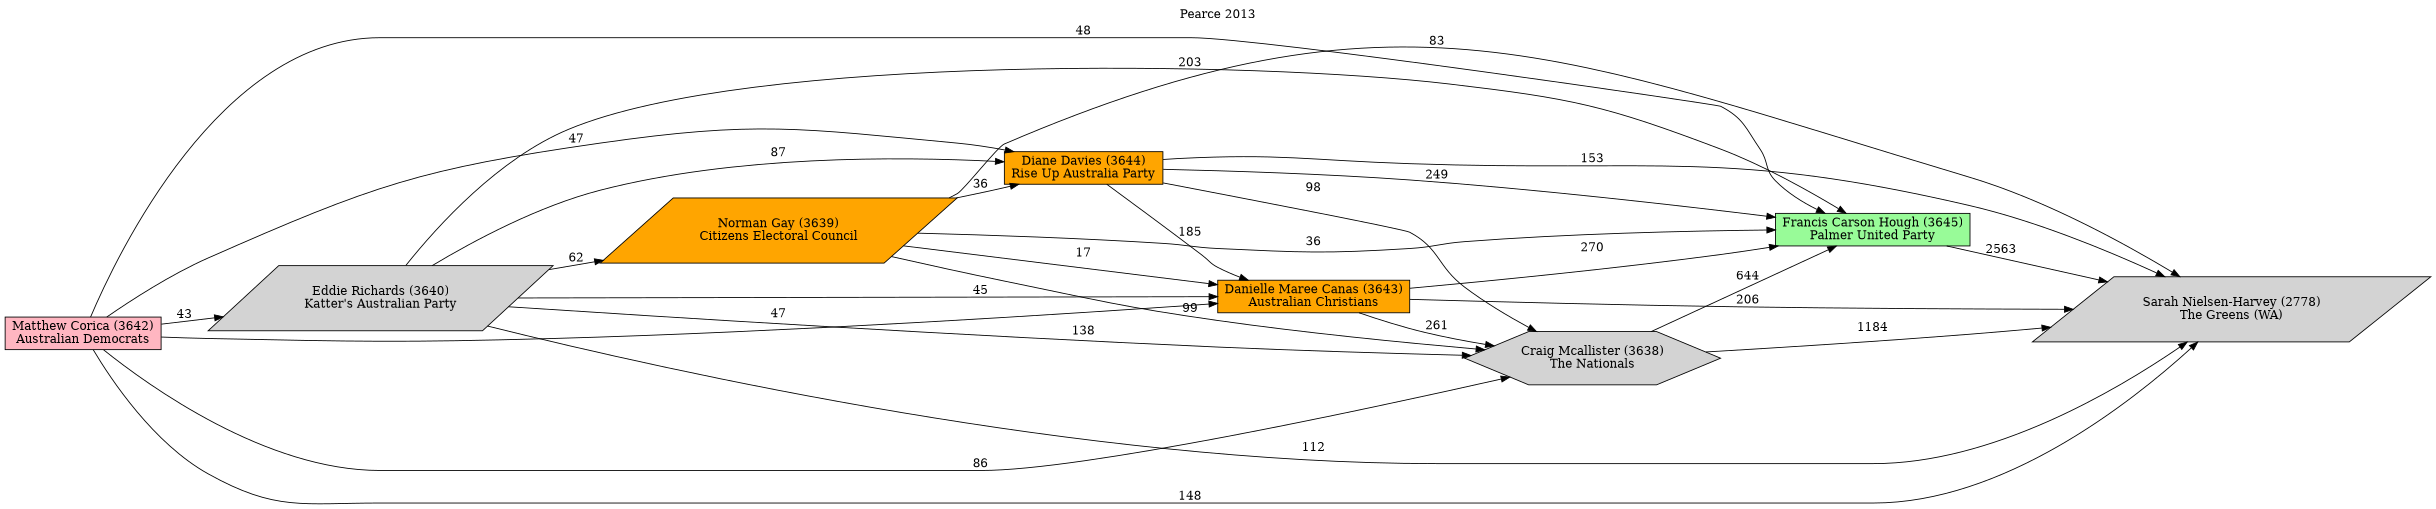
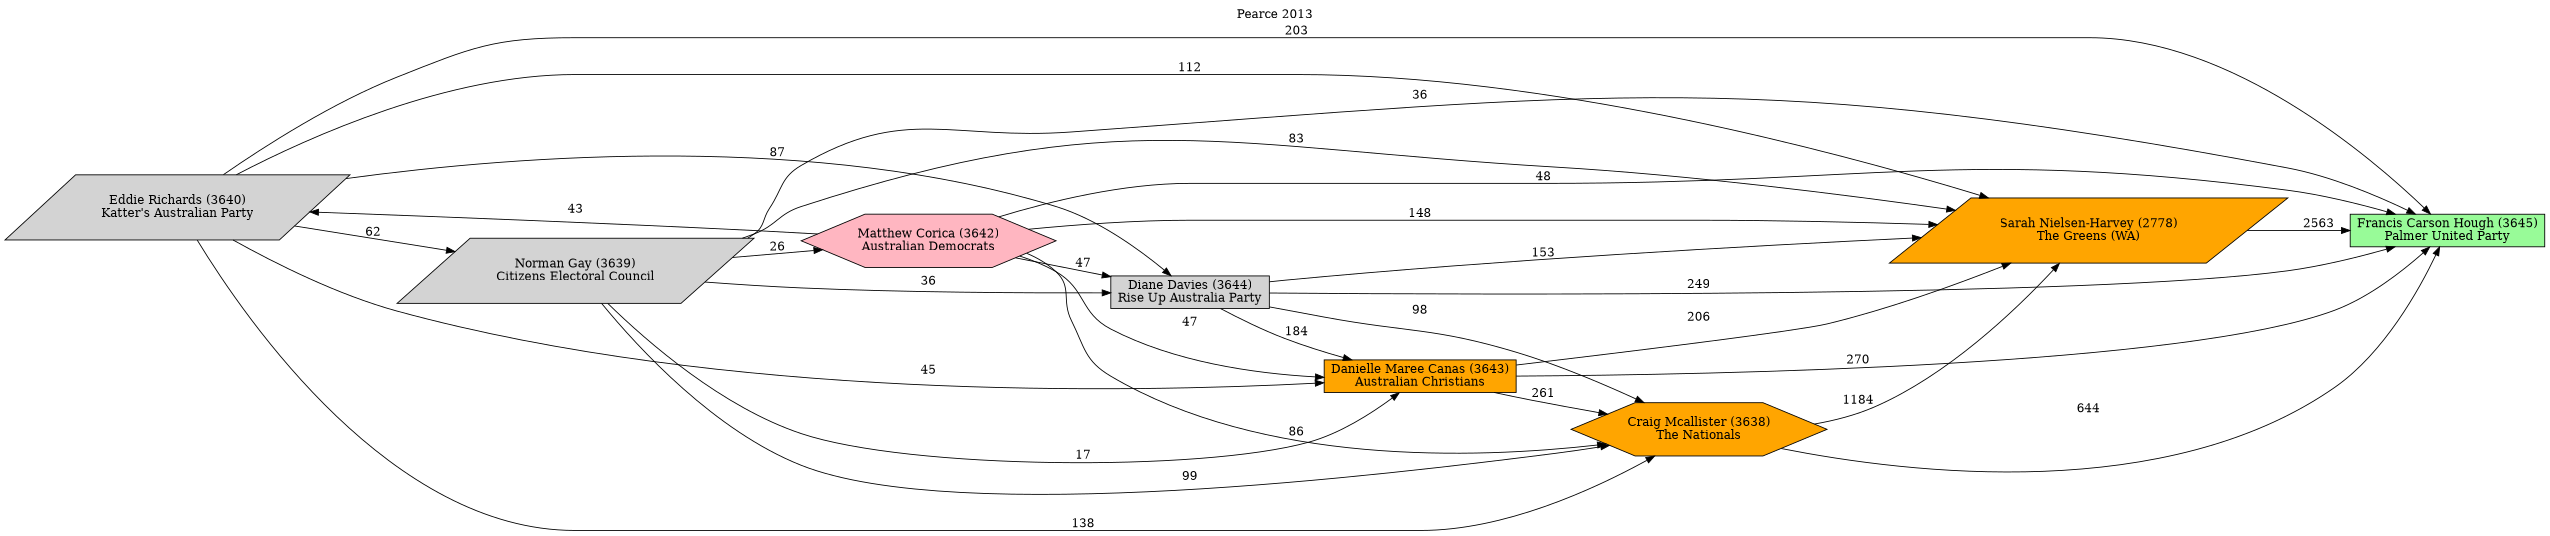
(1084, 168) -> (1190, 292)
(779, 231) -> (576, 271)
(1190, 233) -> (1297, 332)
none -> (773, 254)
(2023, 263) -> (2294, 231)
(2232, 309) -> (2089, 231)
(83, 333) -> (929, 241)
(1593, 358) -> (1699, 429)
